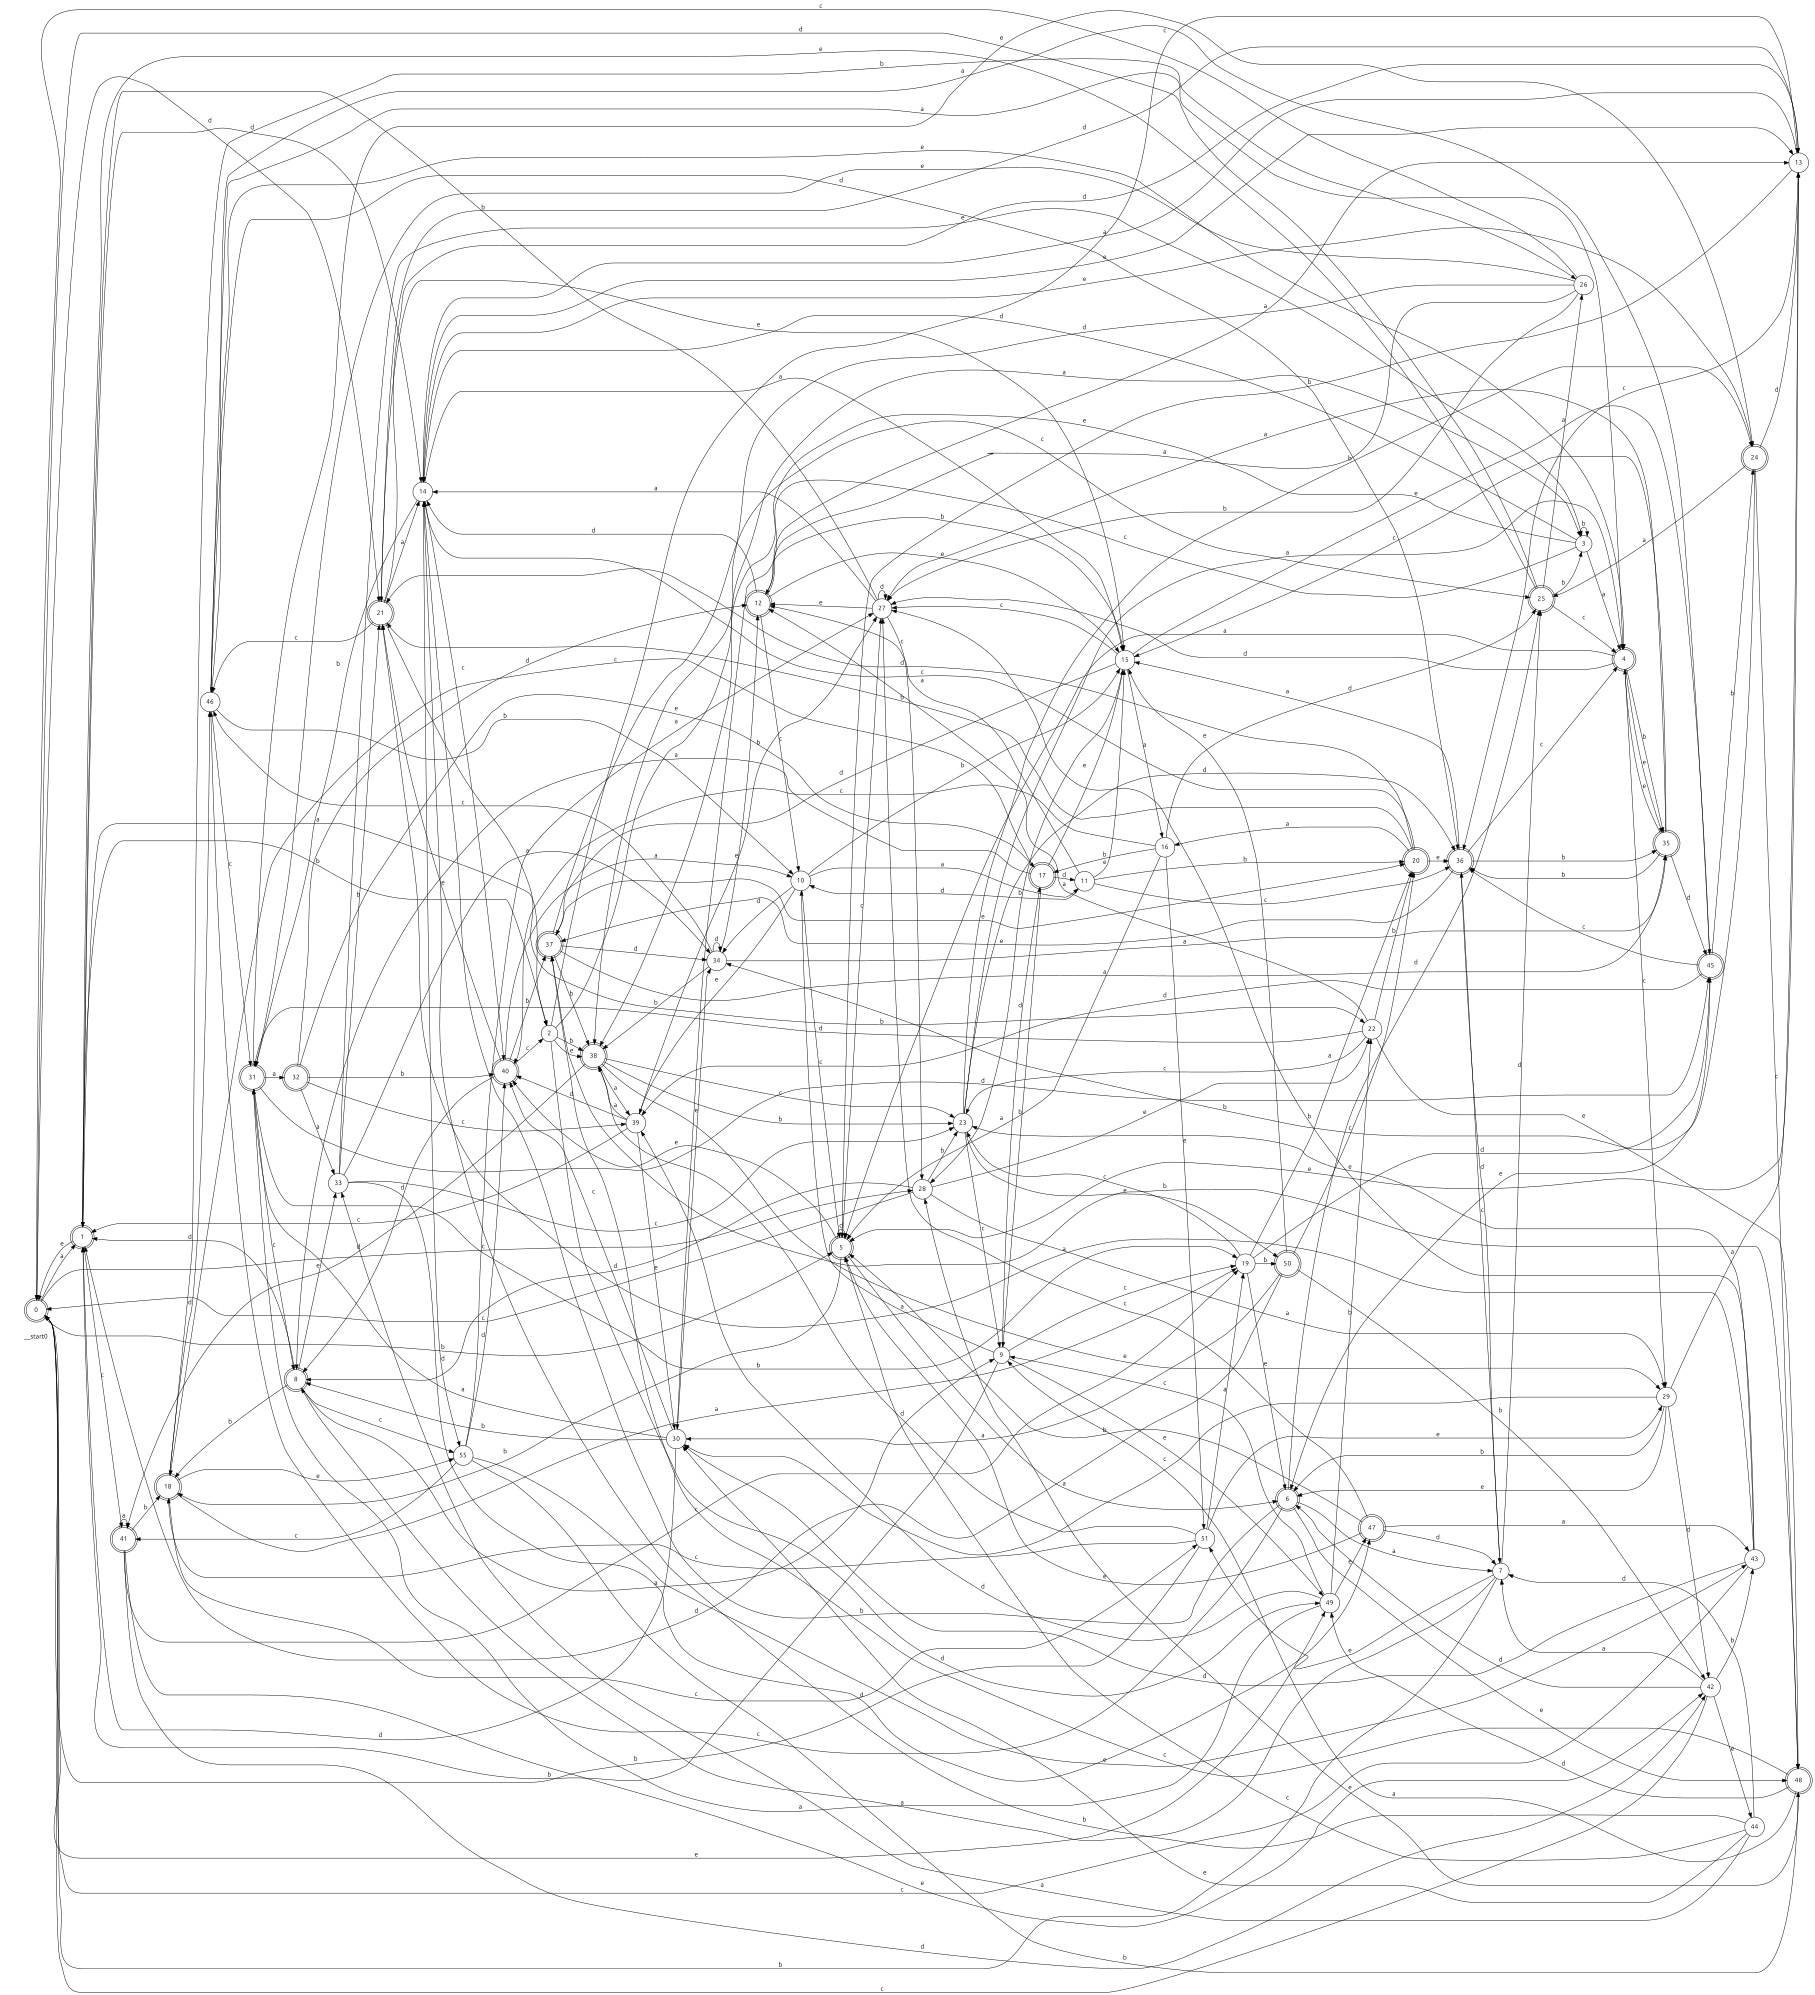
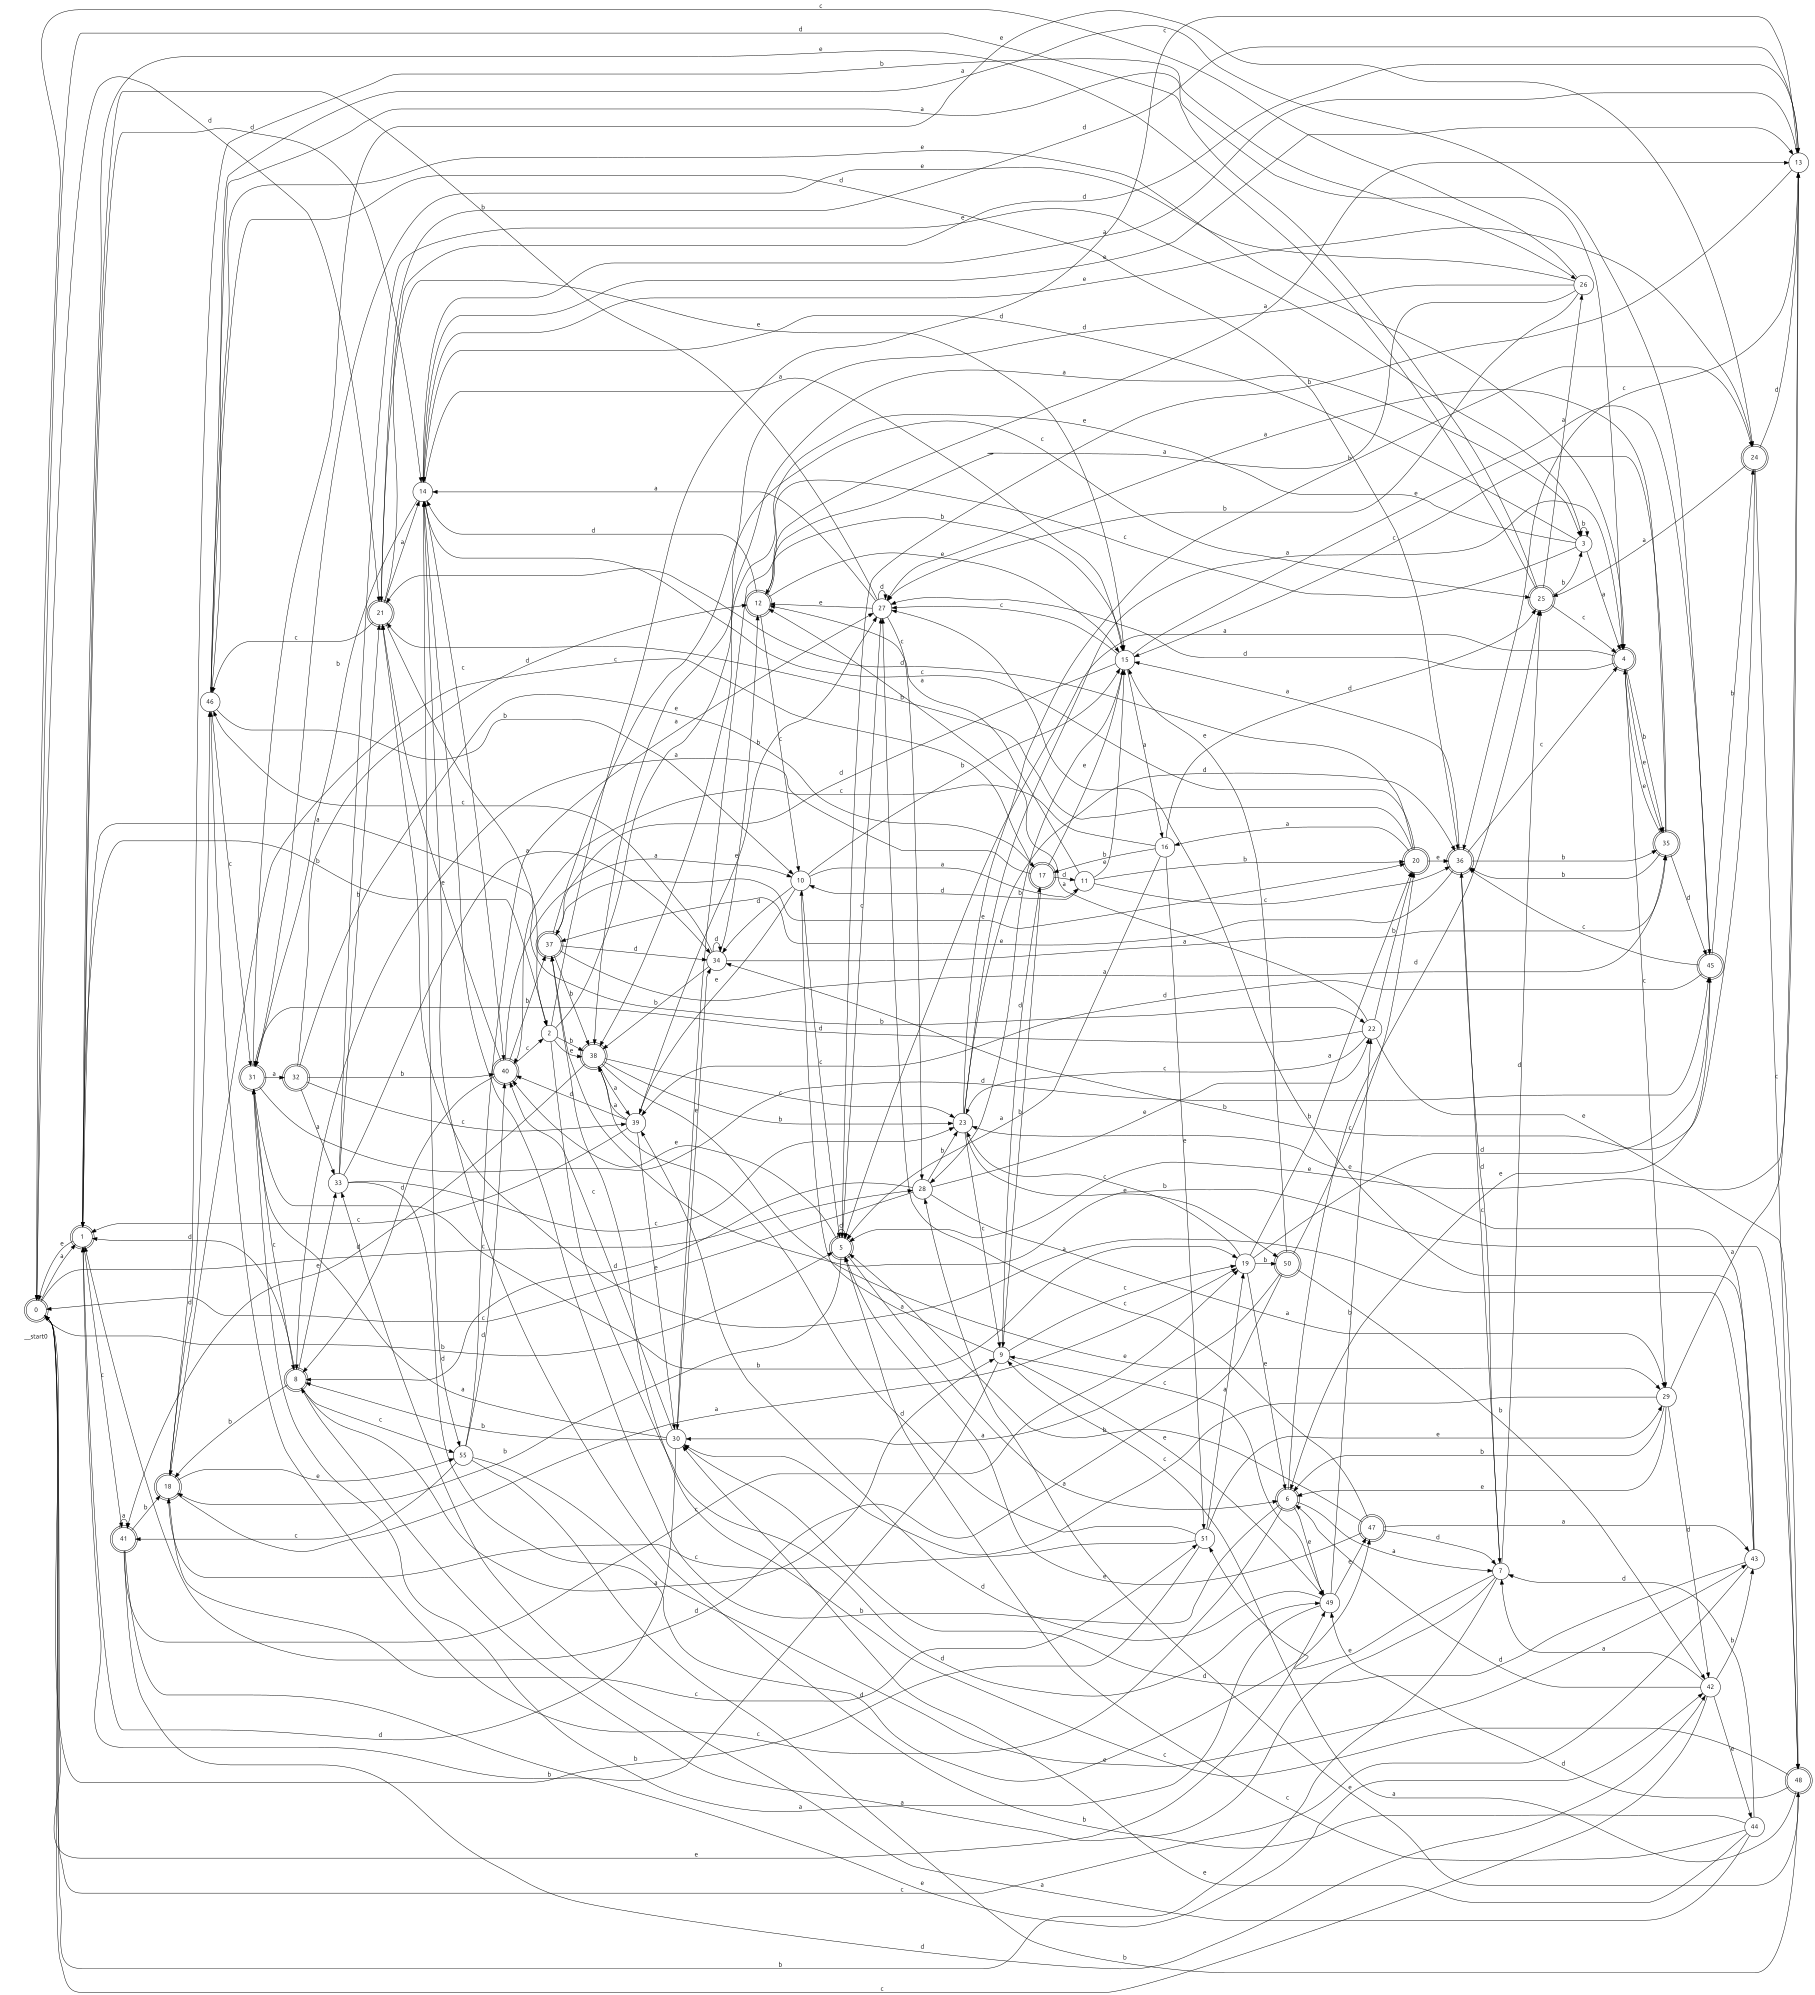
(1509, 1700) -> (1309, 1549)
